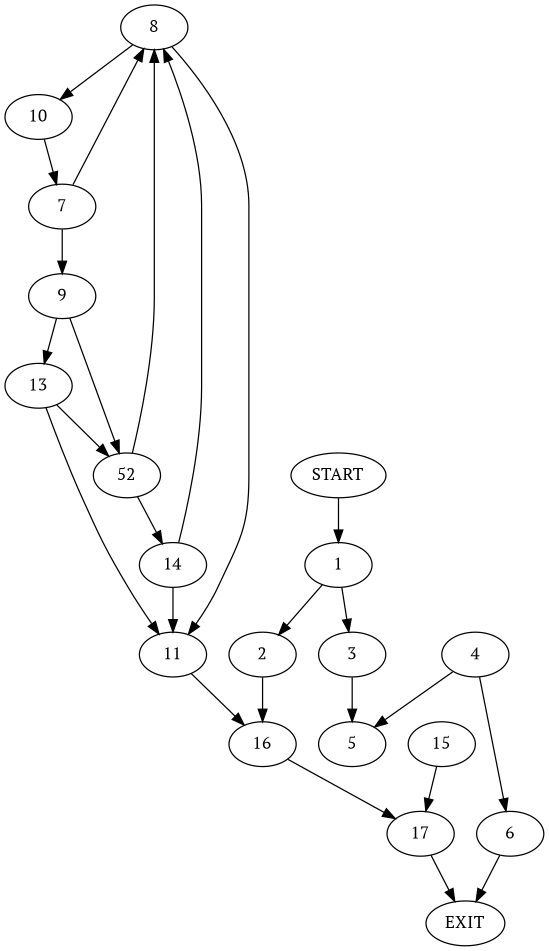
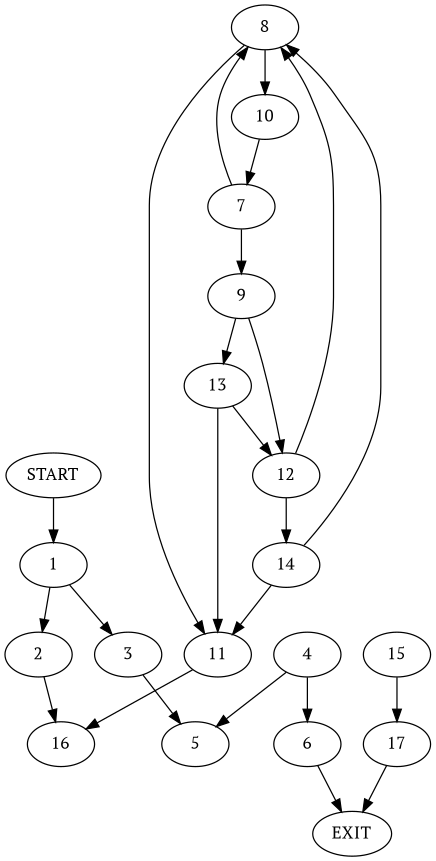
(127, 475) -> (286, 475)
(336, 786) -> none
